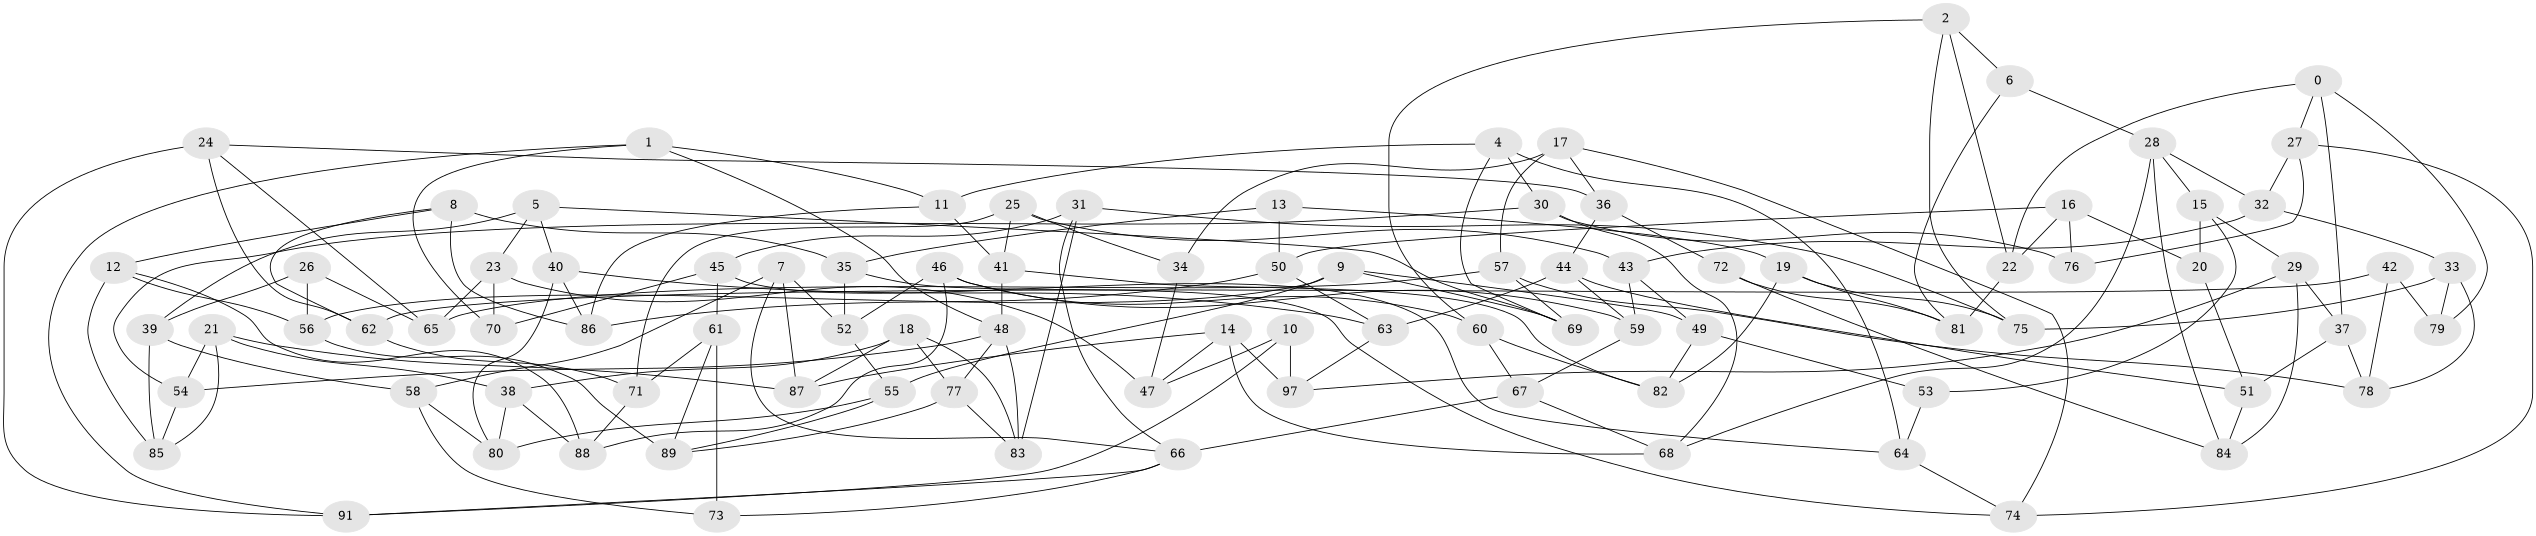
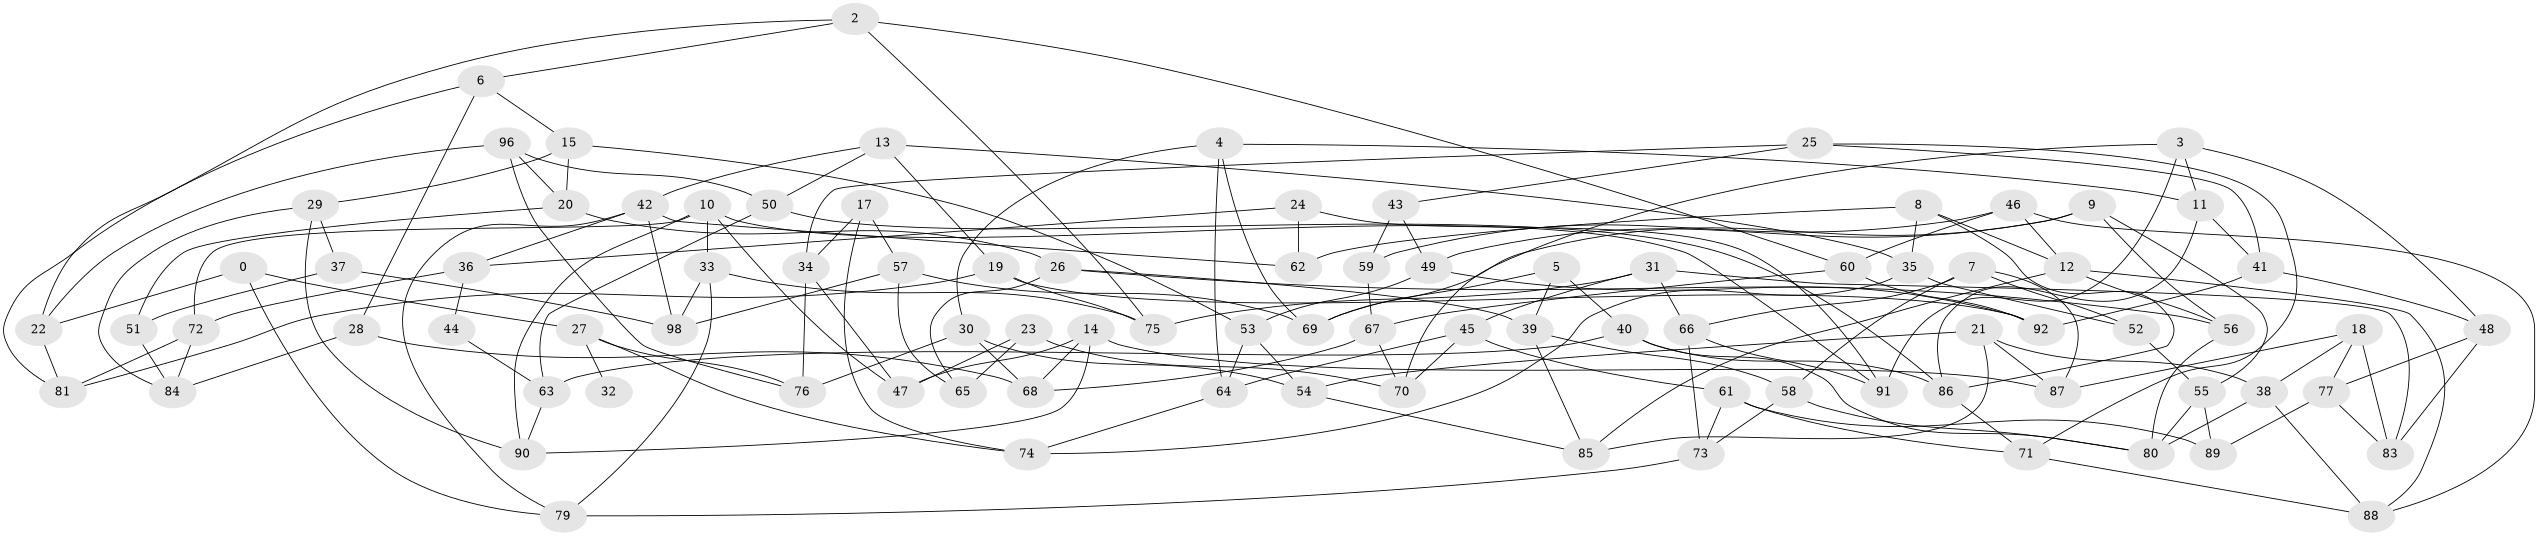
(649, 143) -> (2180, 143)
(1578, 168) -> (556, 237)
none -> (746, 170)
(2207, 174) -> none
(2176, 175) -> (525, 112)
(2334, 205) -> none
(2069, 206) -> (507, 143)
(304, 224) -> none
none -> (417, 230)
(2360, 232) -> (708, 242)
none -> (756, 234)
(515, 237) -> none
(1947, 245) -> none
(1601, 299) -> none
(878, 308) -> (2041, 237)
none -> (804, 330)
(502, 362) -> (1978, 417)
(2047, 364) -> none
(457, 373) -> (1276, 361)
(584, 387) -> (2166, 386)
(1290, 392) -> (523, 454)
(1661, 392) -> (2041, 330)
(2367, 392) -> (675, 330)
(1349, 423) -> (1387, 361)
none -> (1134, 504)
